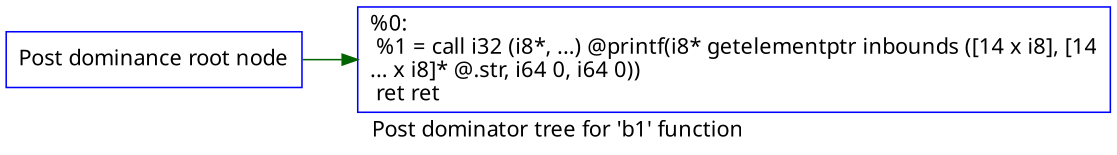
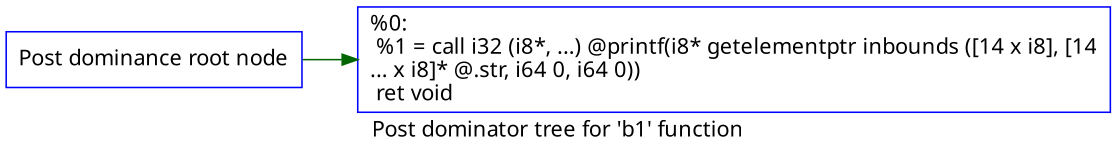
(406, 94) -> (412, 94)
